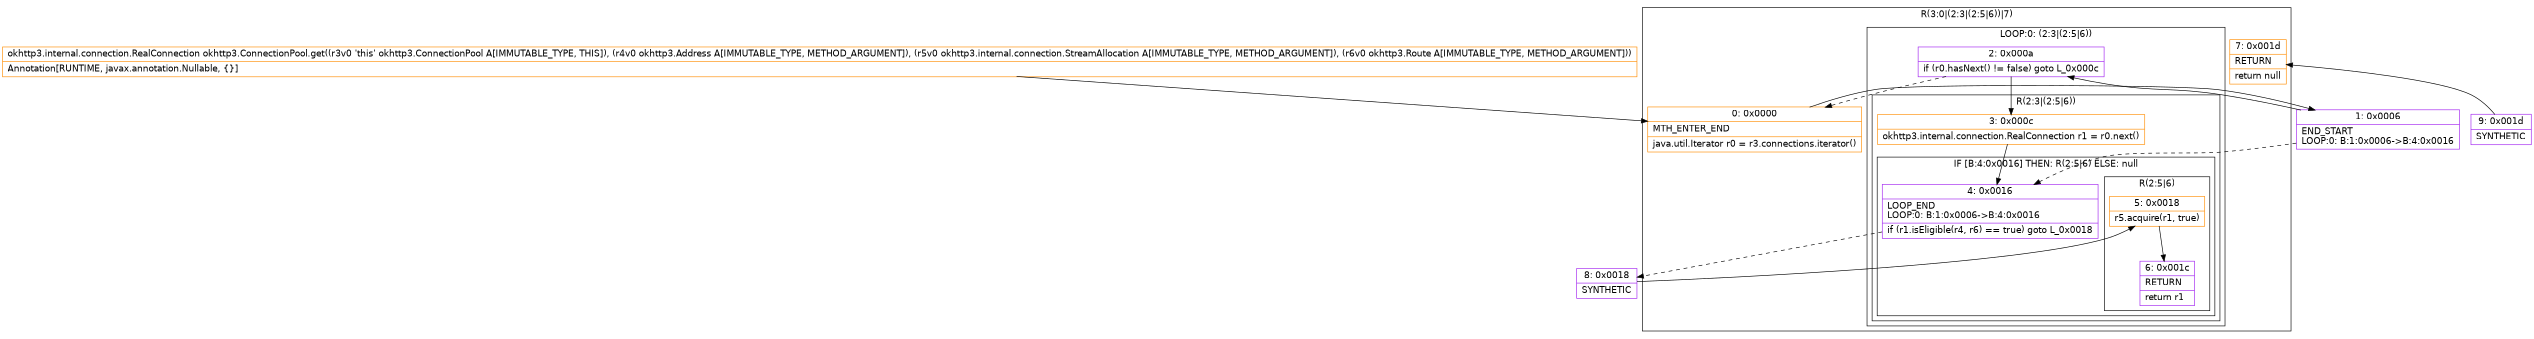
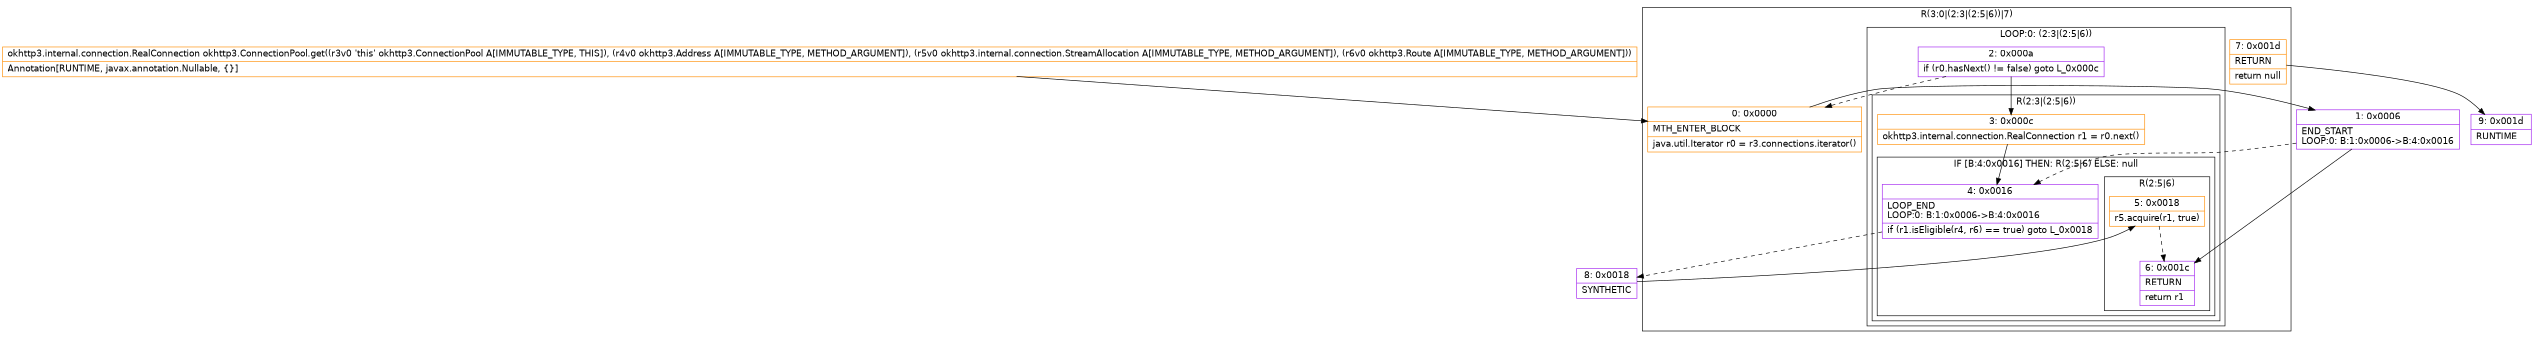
(2398, 77) -> (2387, 77)
(2233, 97) -> (2276, 204)
(1691, 129) -> (1697, 129)
(2501, 137) -> (2497, 137)
(2161, 240) -> (2161, 240)
